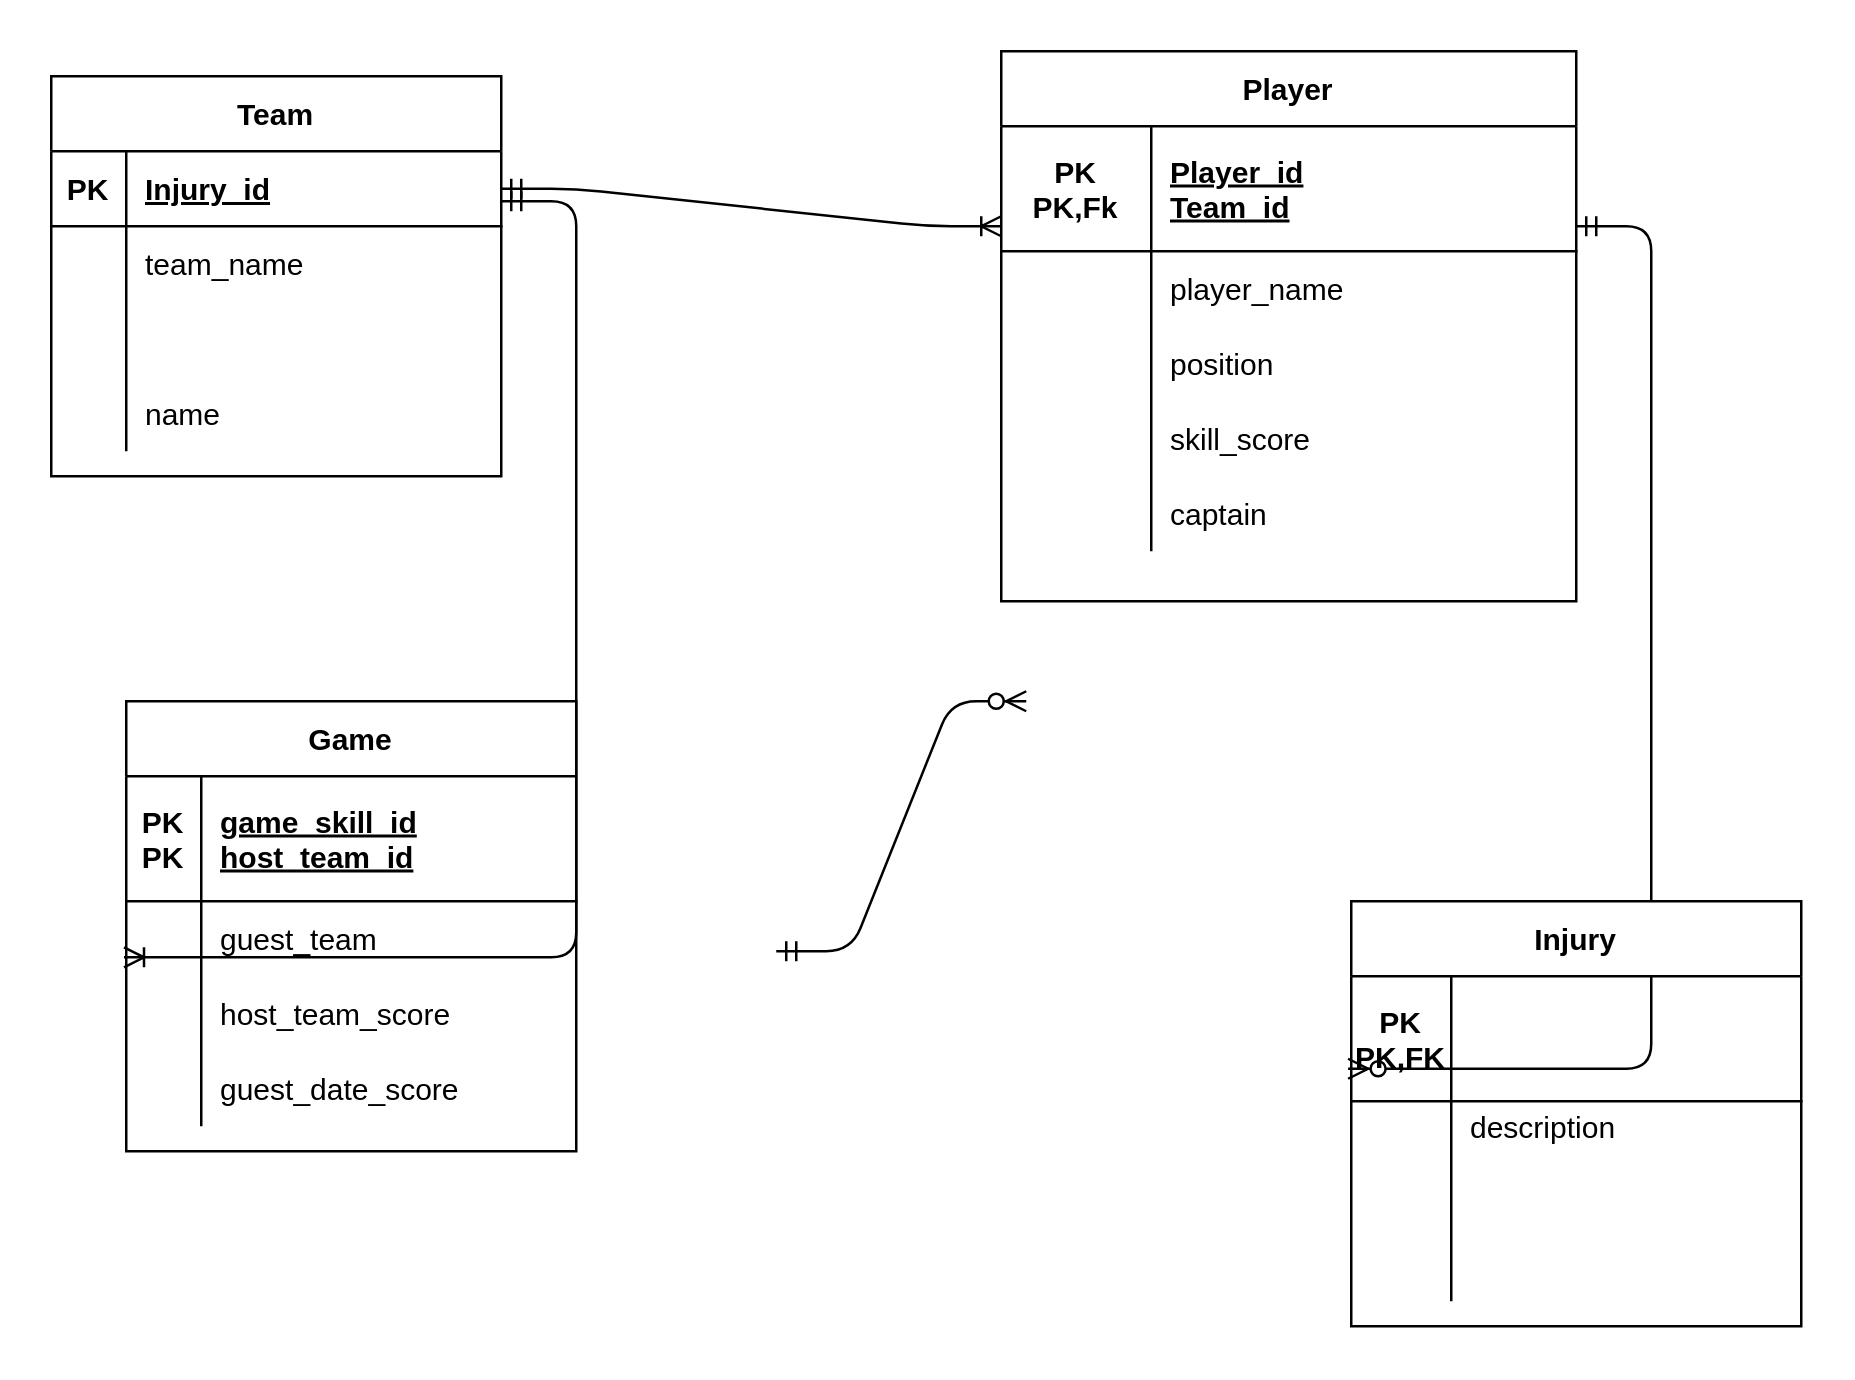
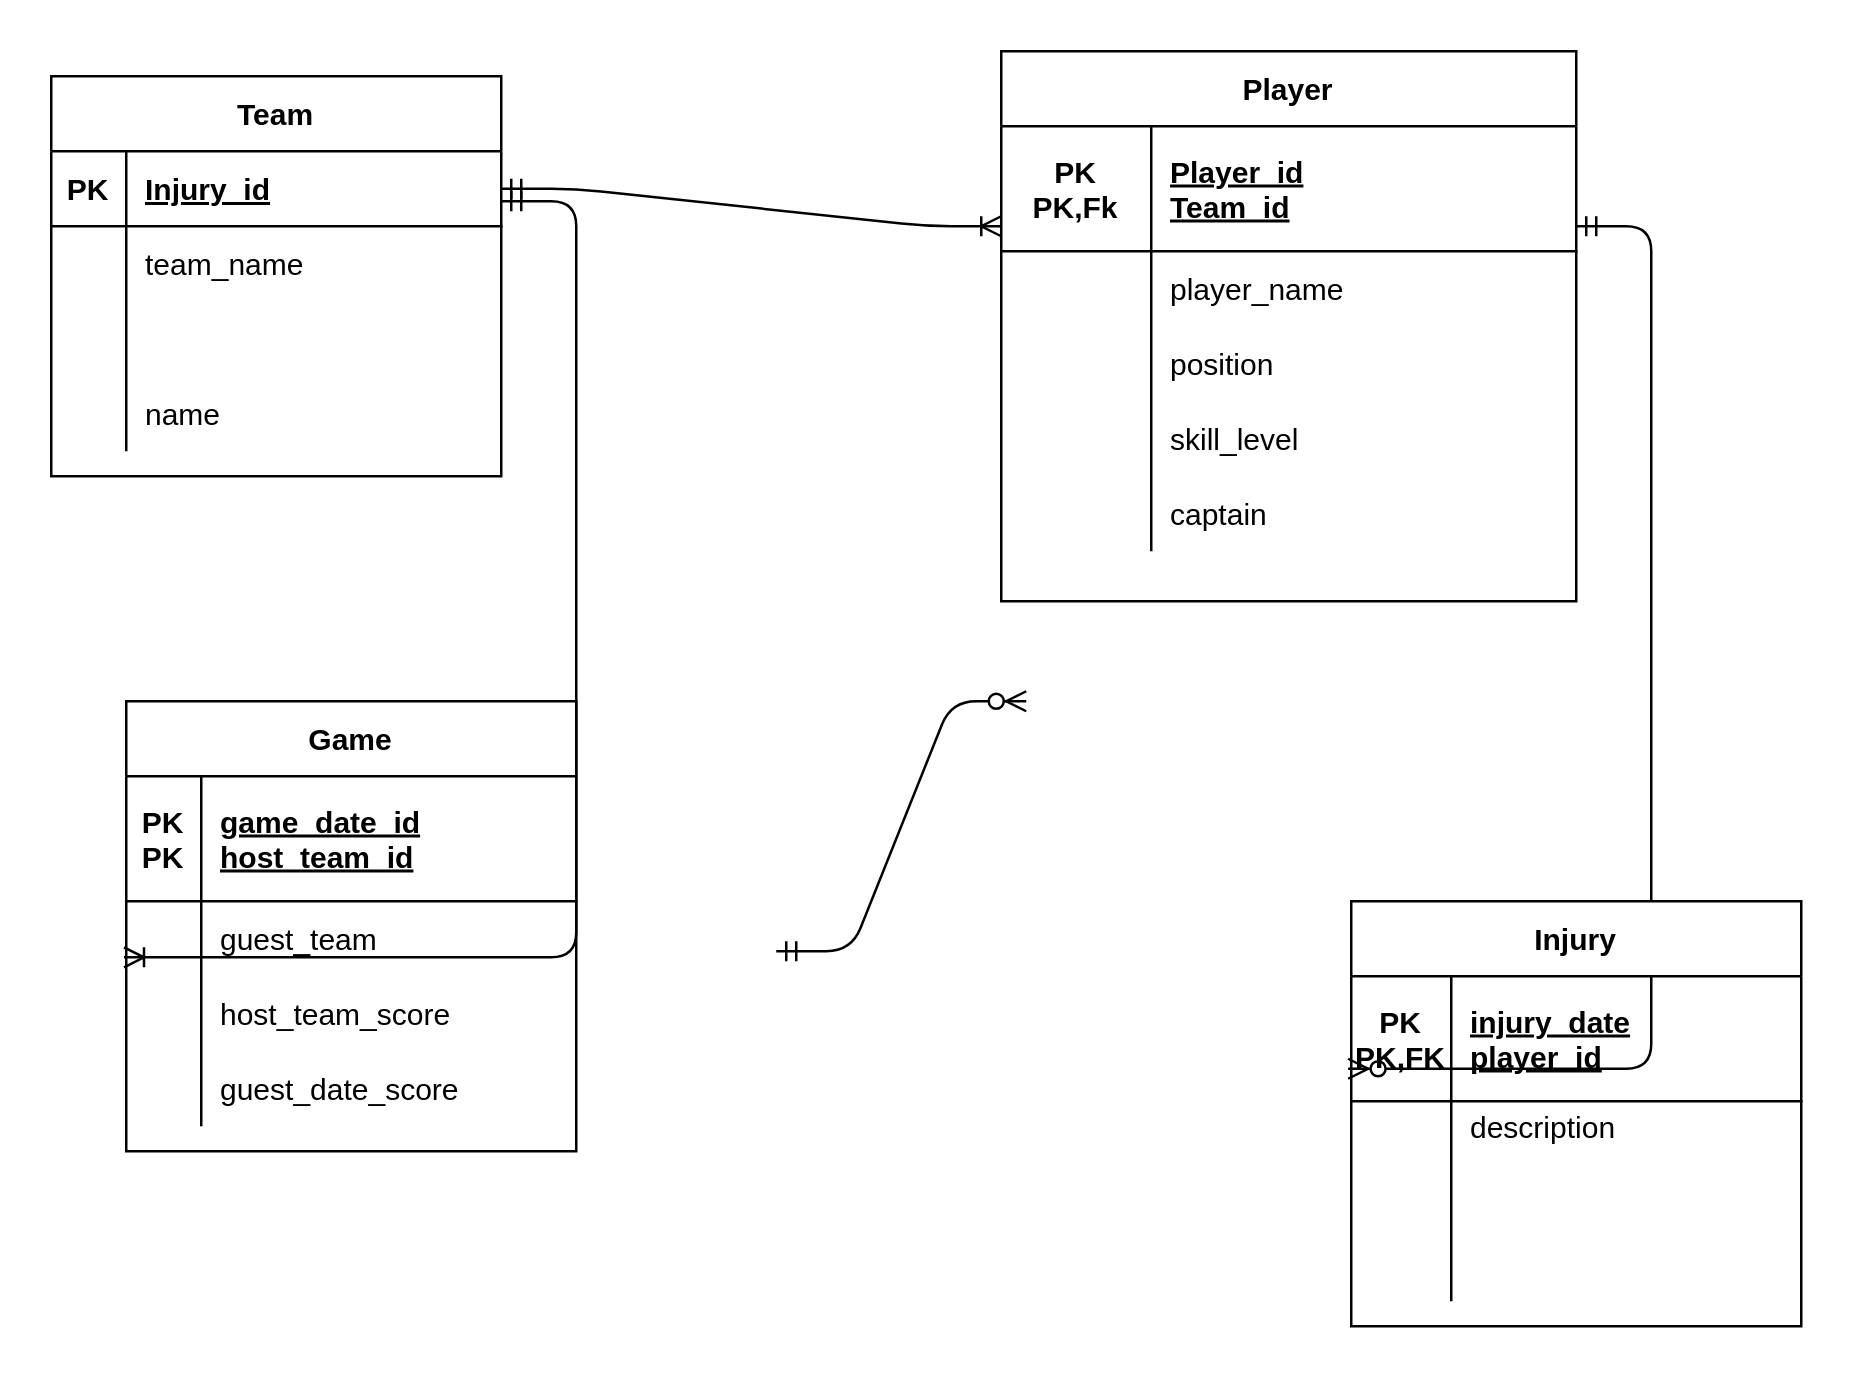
(1251, 440) -> (1243, 440)
(314, 823) -> (317, 823)
none -> (1626, 1039)
